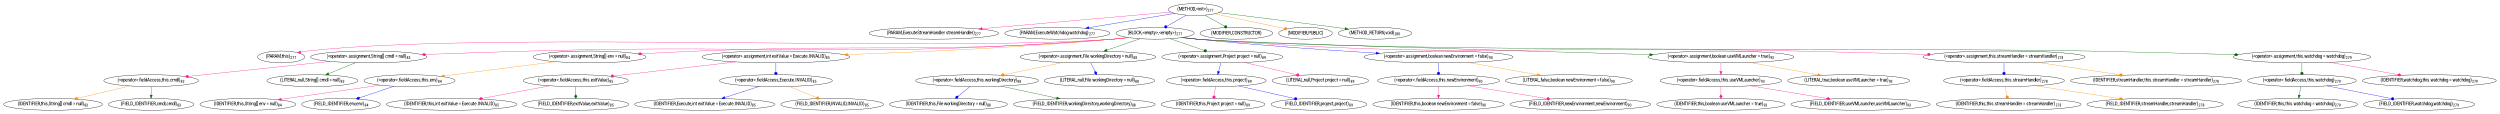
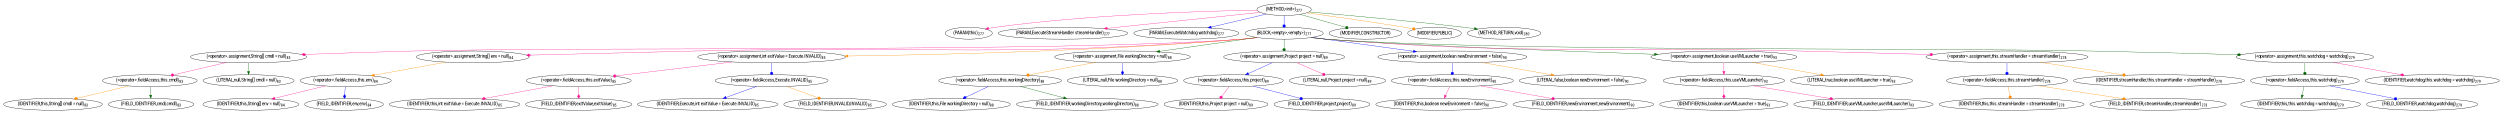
(715, 43) -> (1123, 15)
(576, 91) -> (579, 91)
